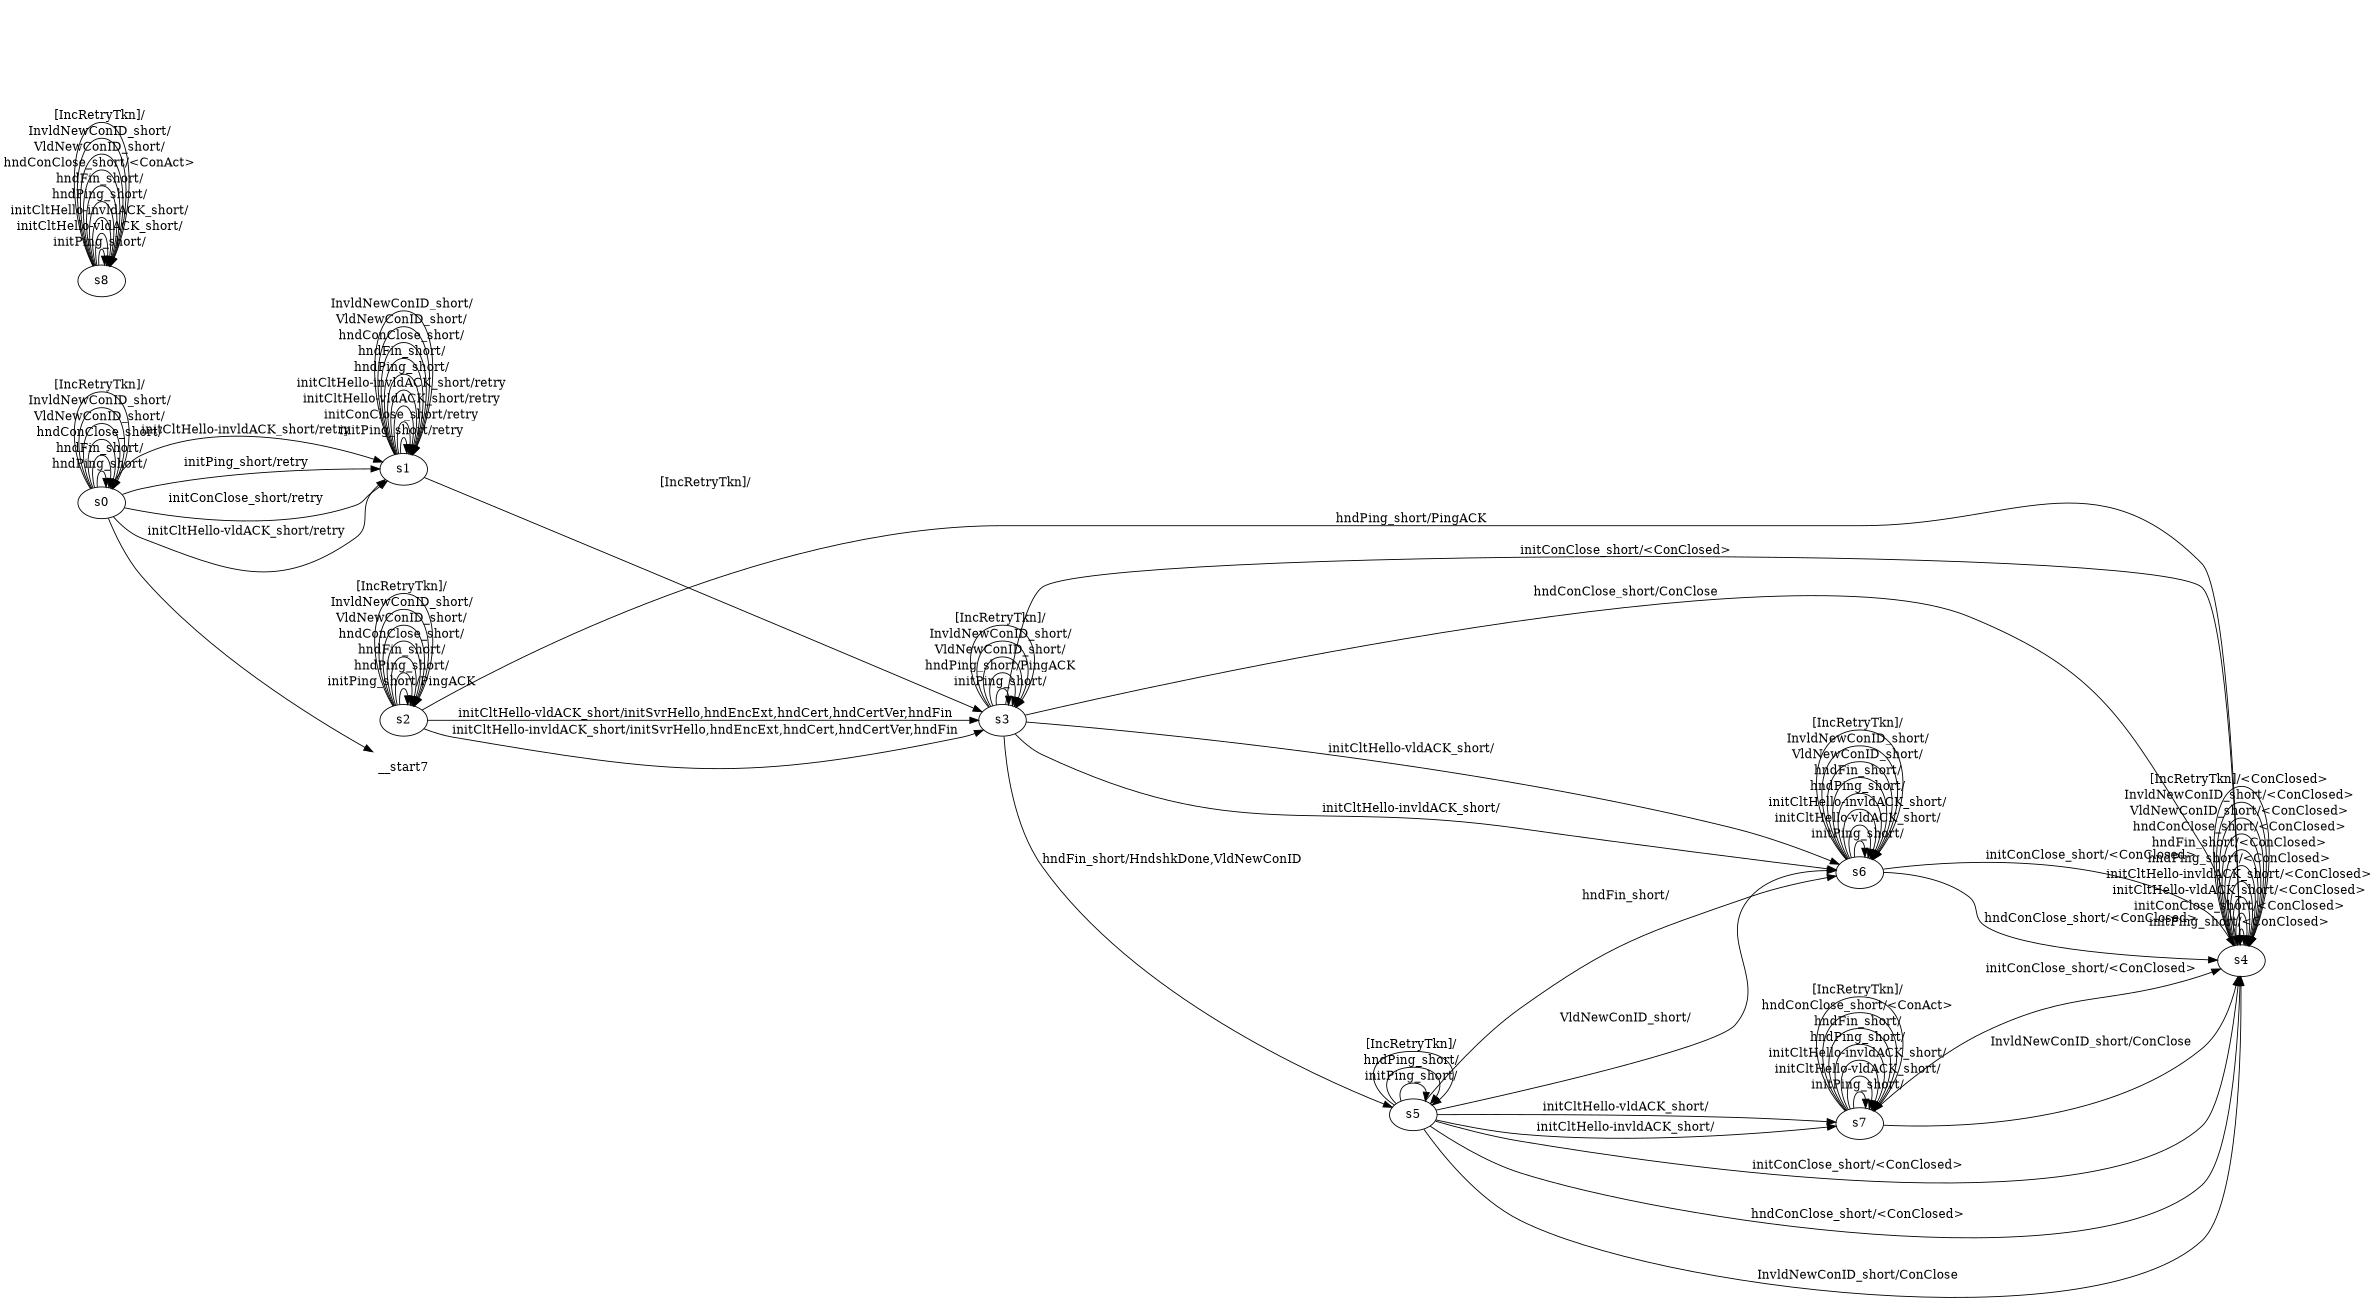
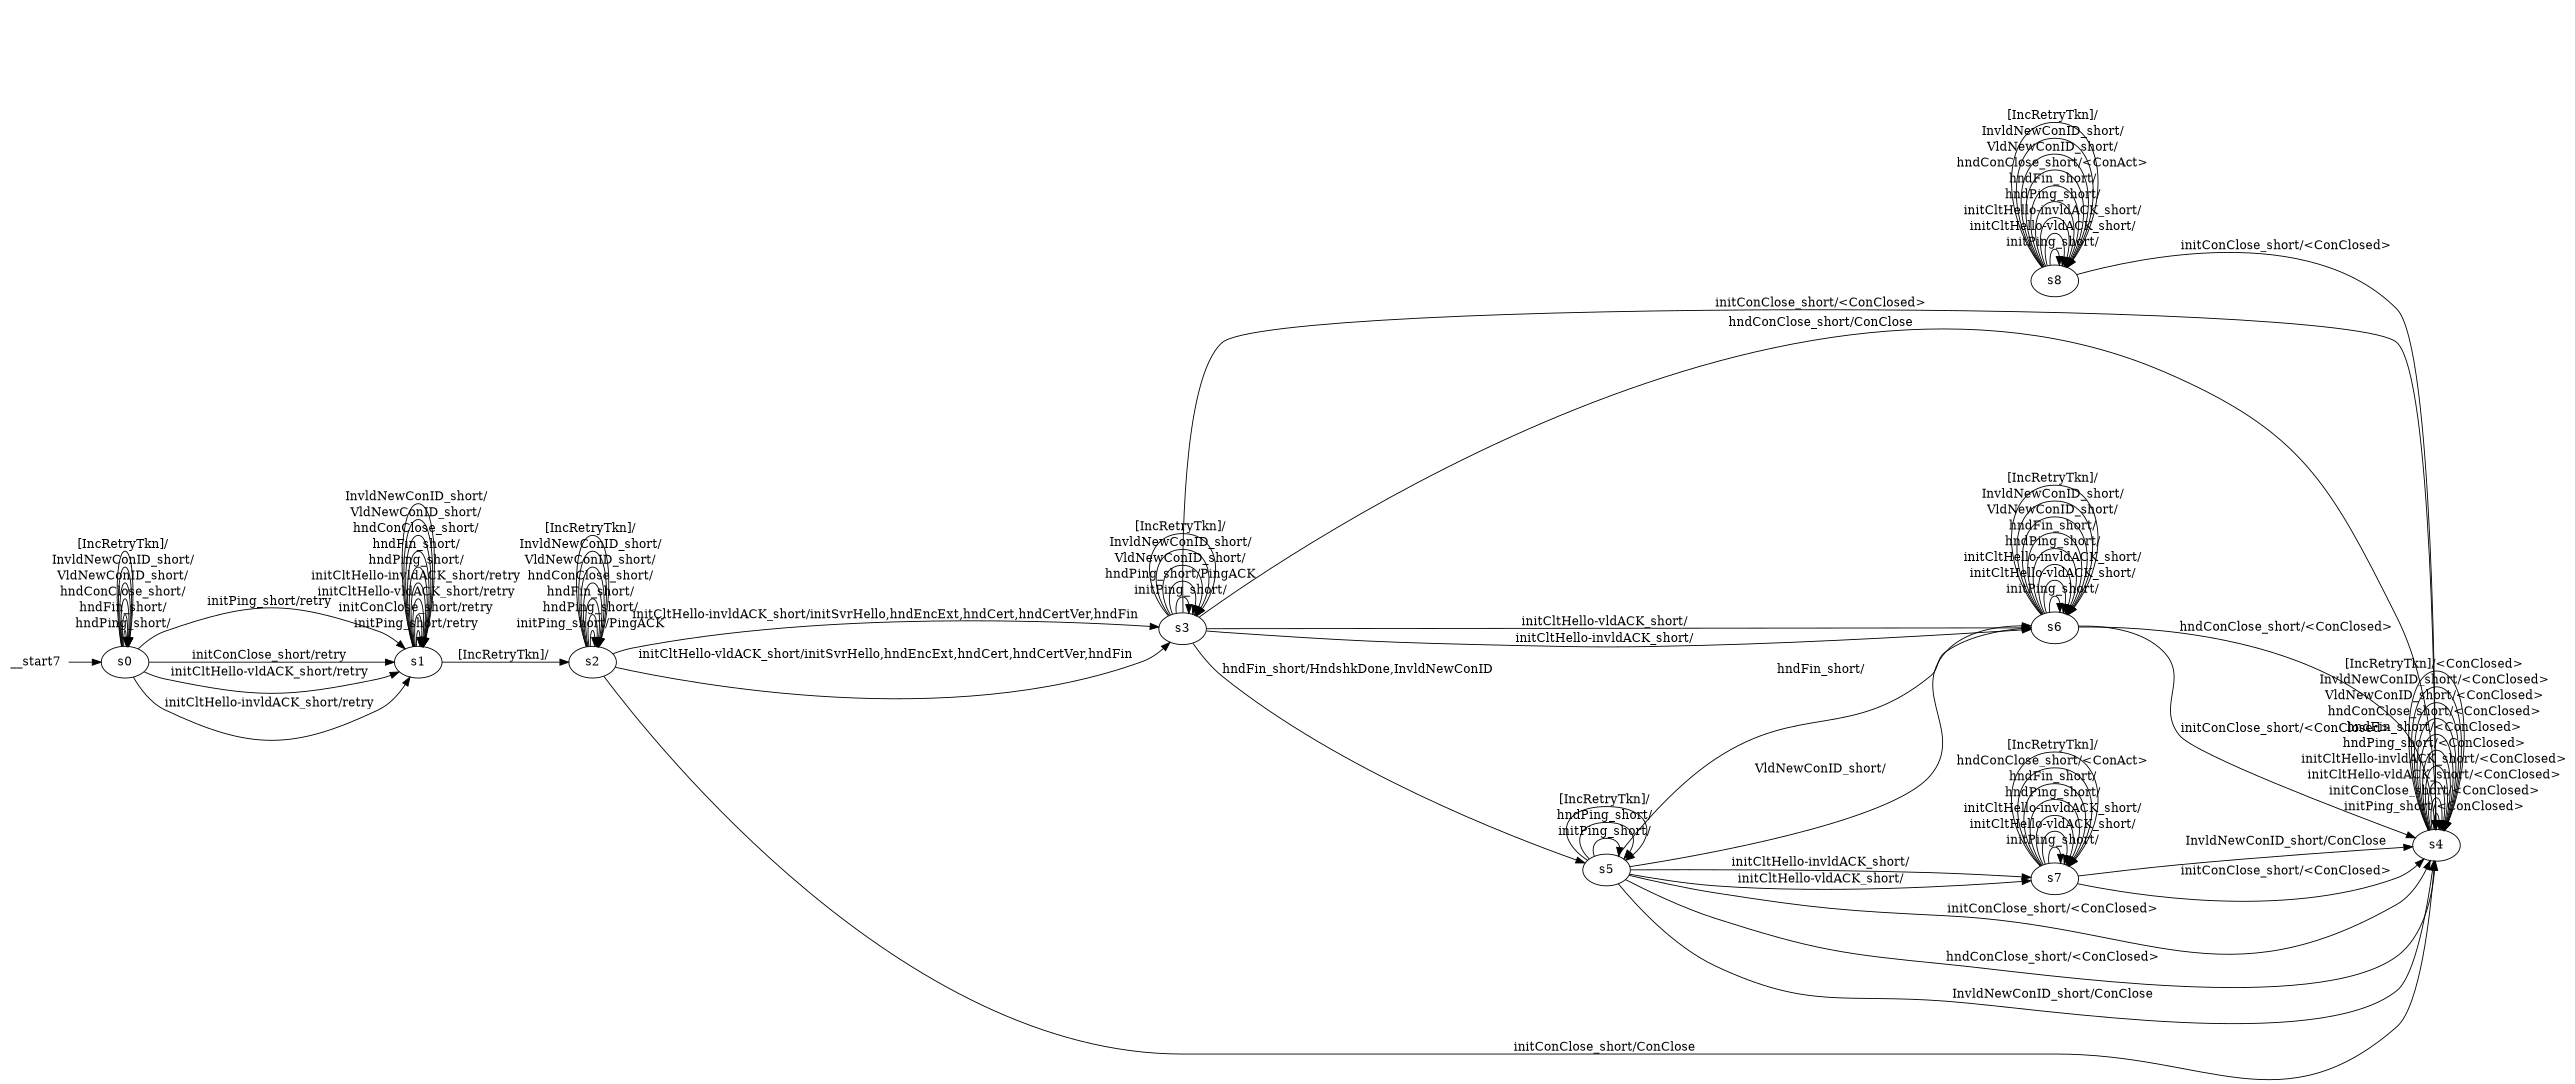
none -> (2415, 374)
(1413, 519) -> (1607, 1047)
(699, 592) -> (501, 662)
(220, 650) -> (80, 662)
(1174, 860) -> (1360, 670)
